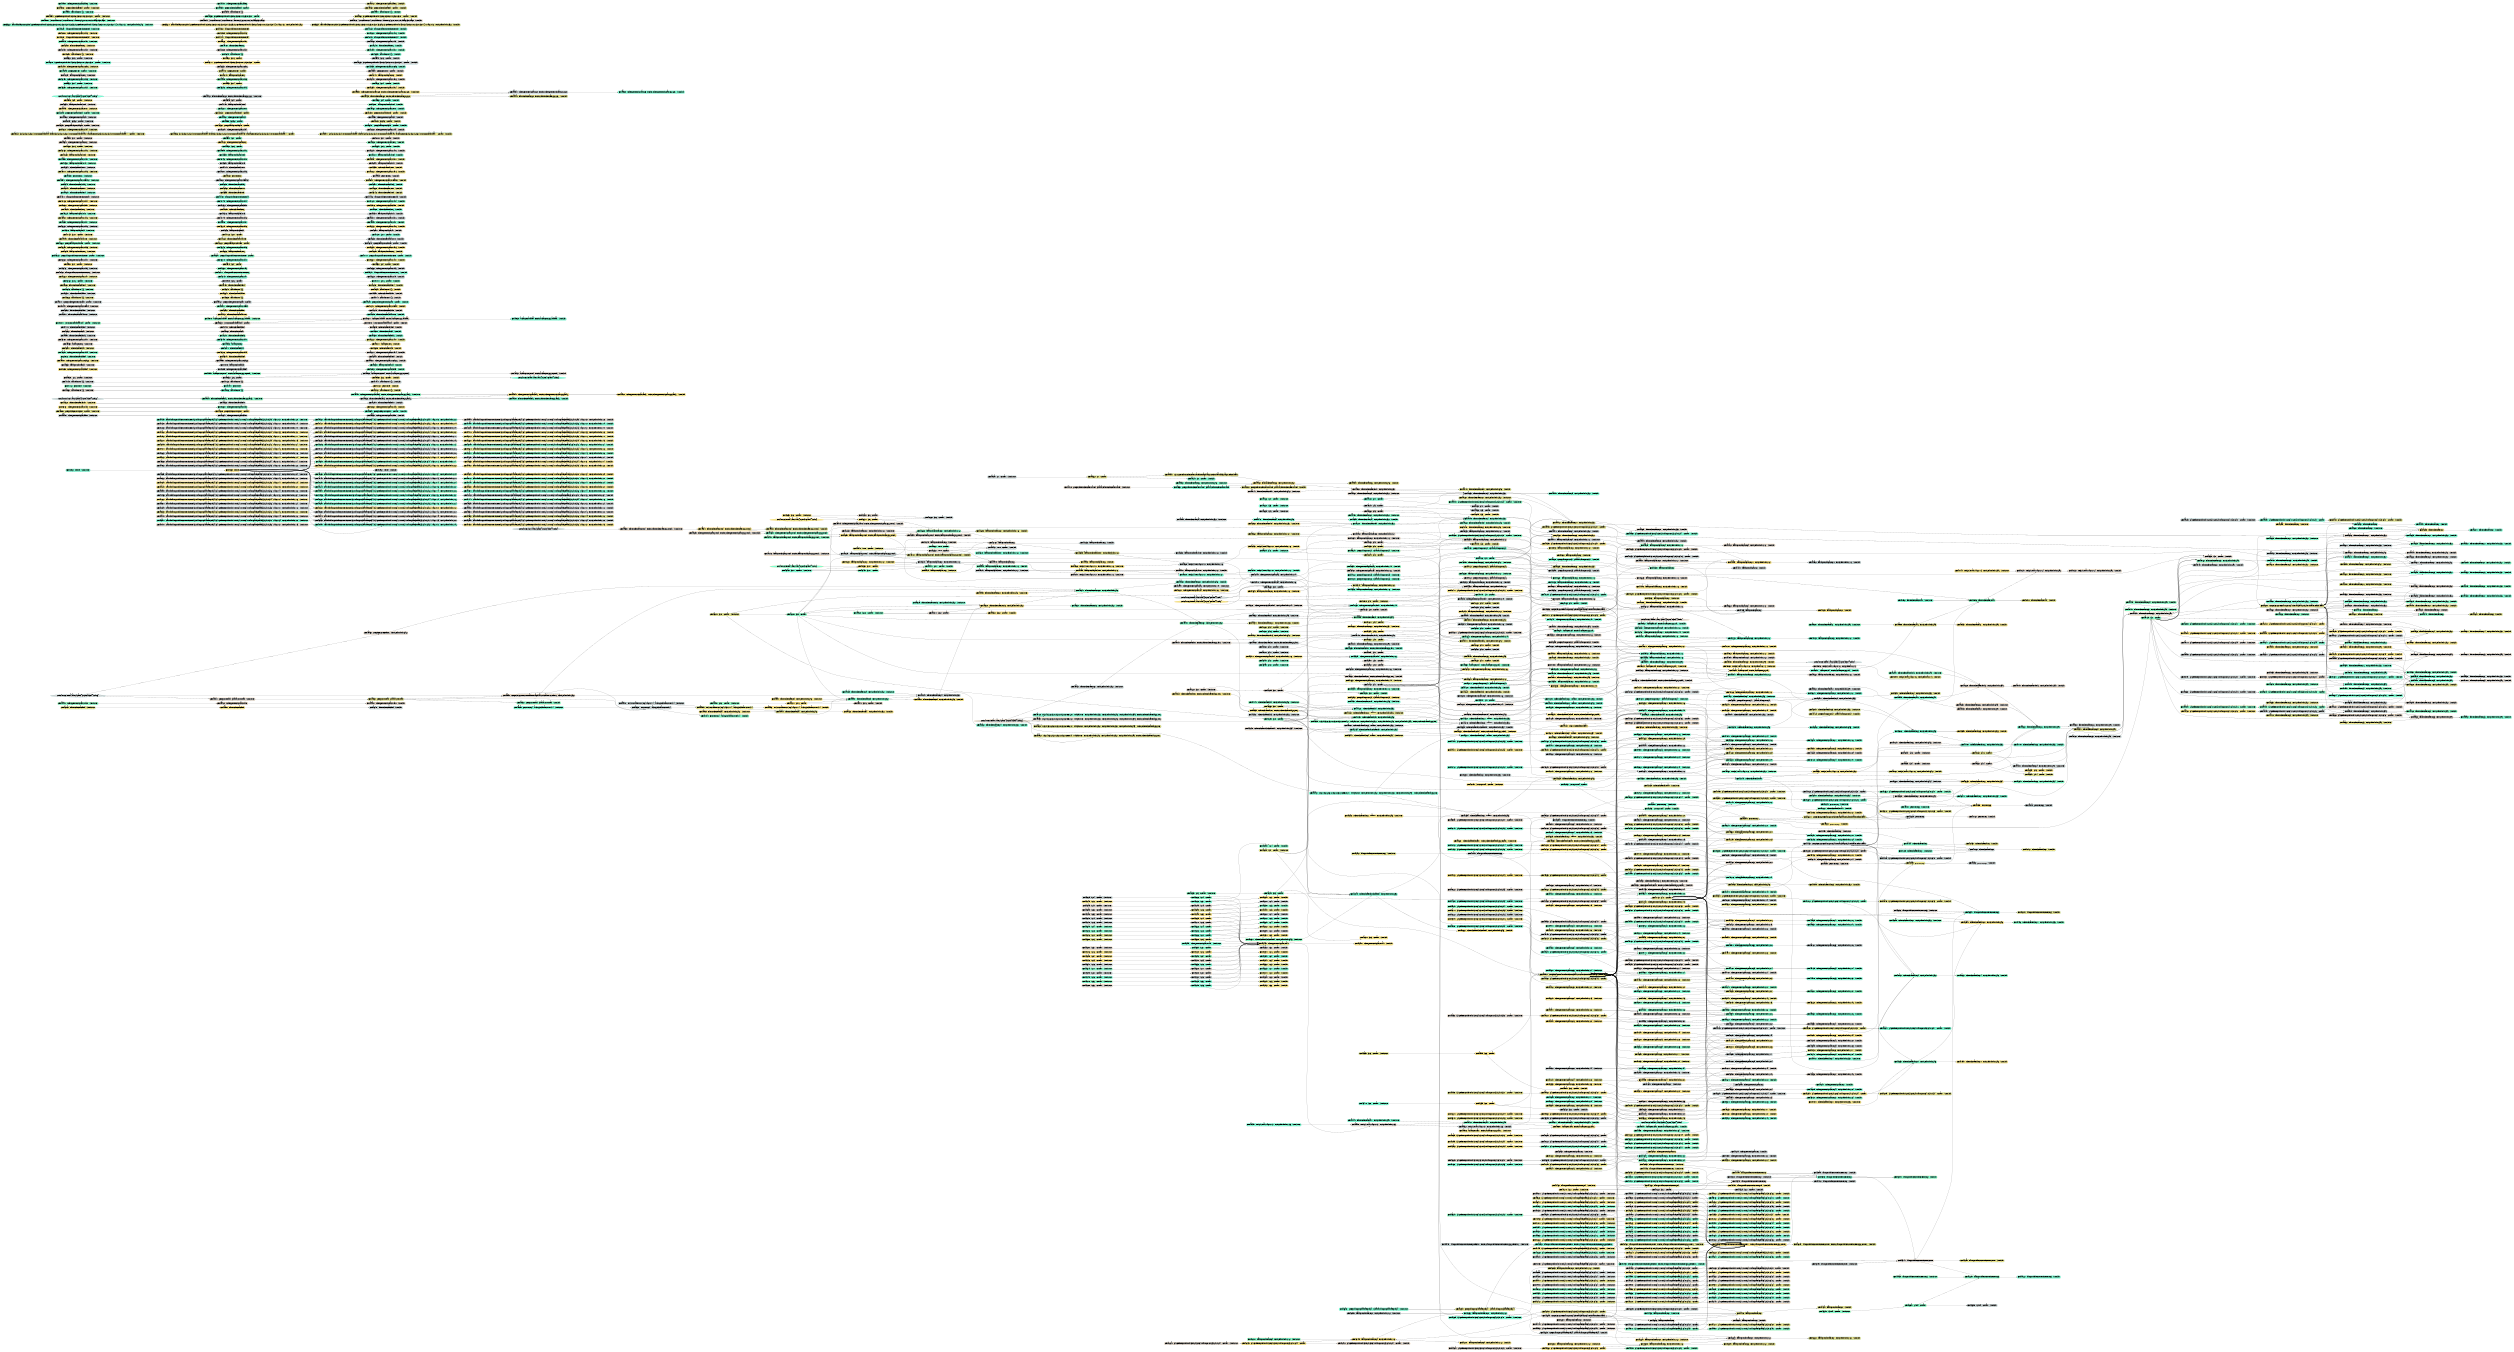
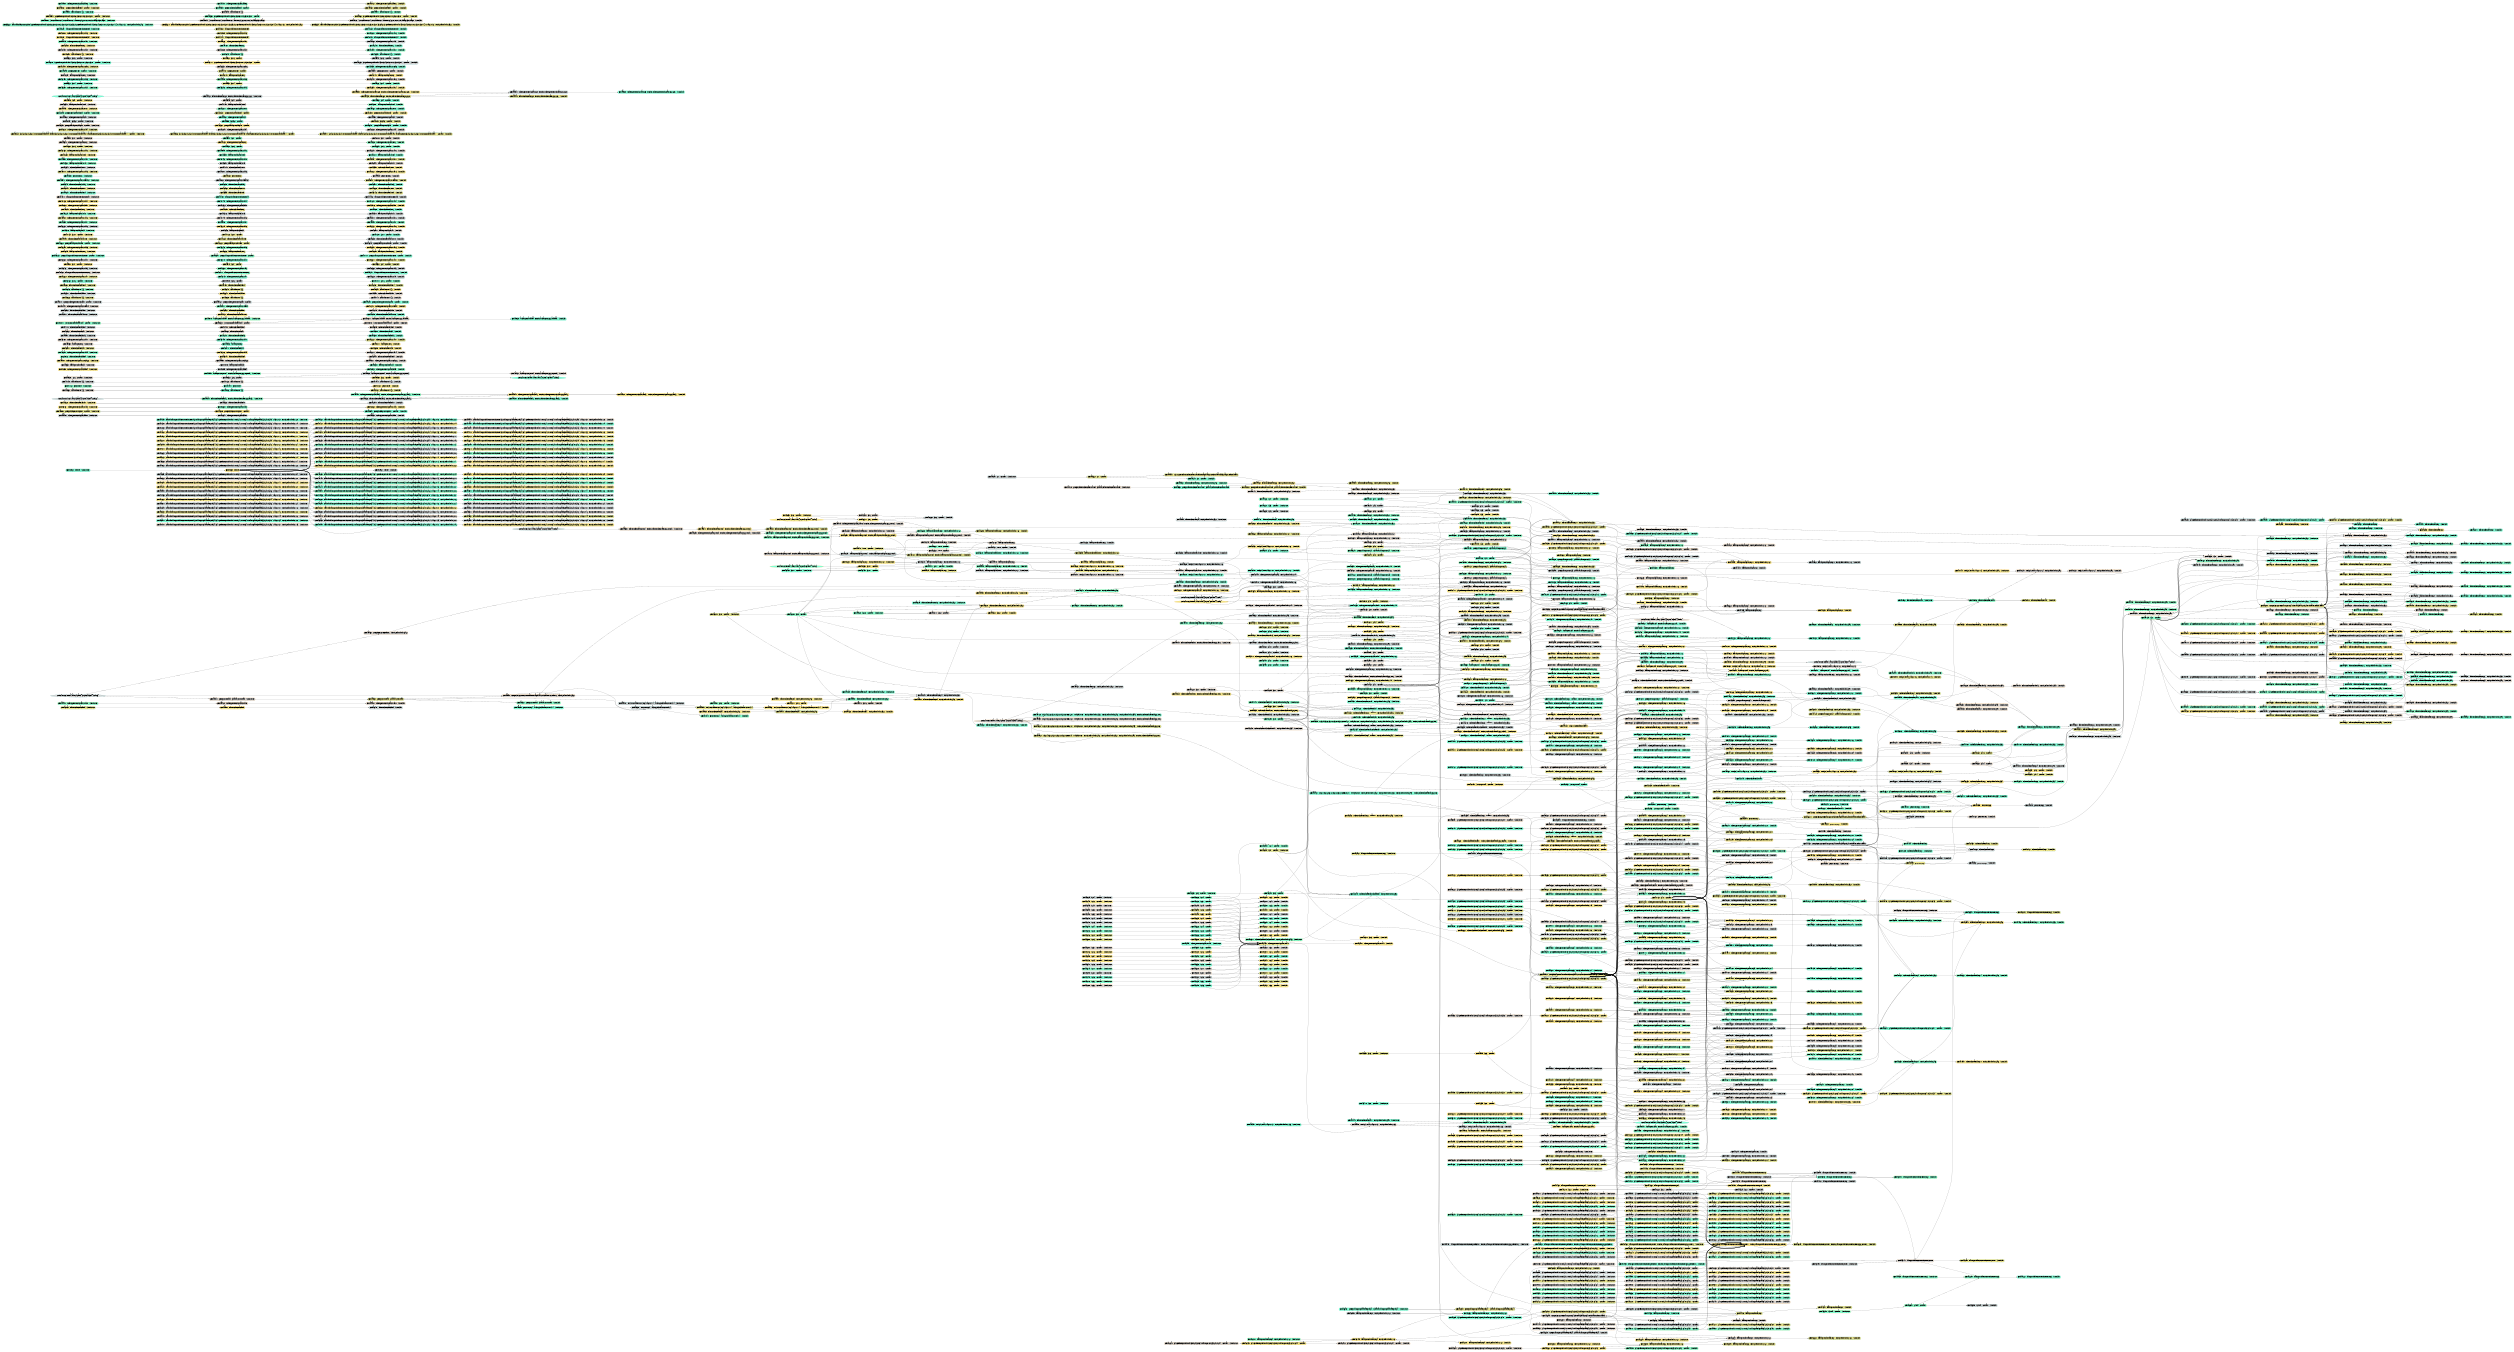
(1762, 701) -> (1762, 701)
(1485, 1118) -> (1485, 1118)
